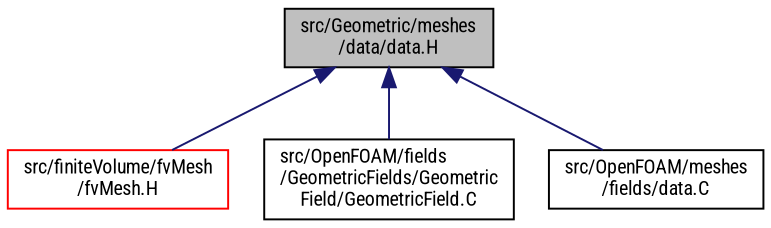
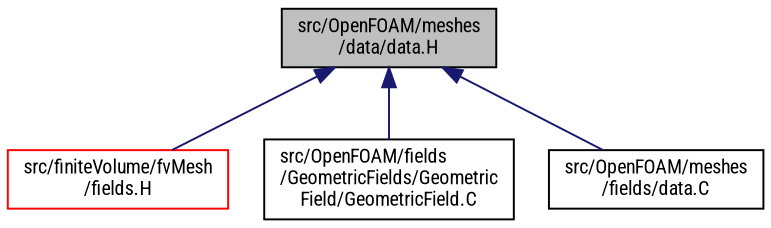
(389, 38) -> (389, 38)
(118, 179) -> (118, 179)
